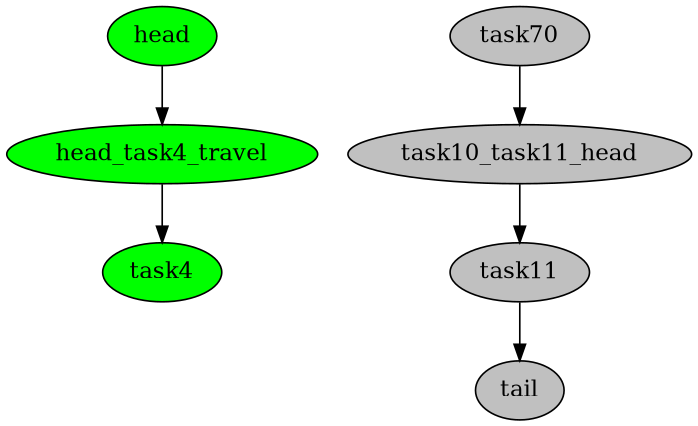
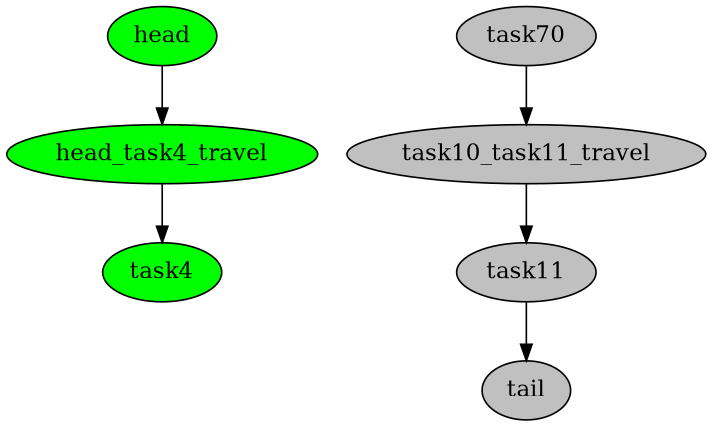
(520, 154) -> (526, 154)
